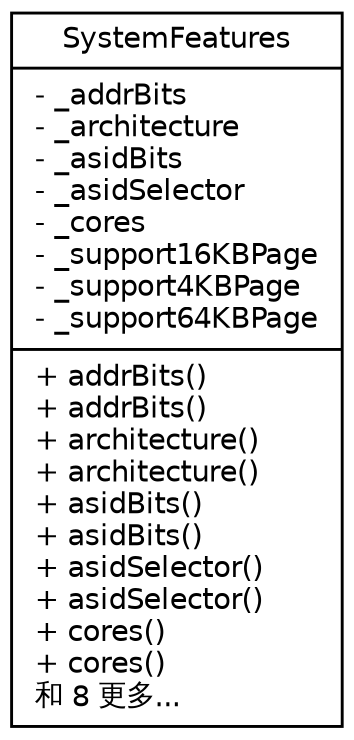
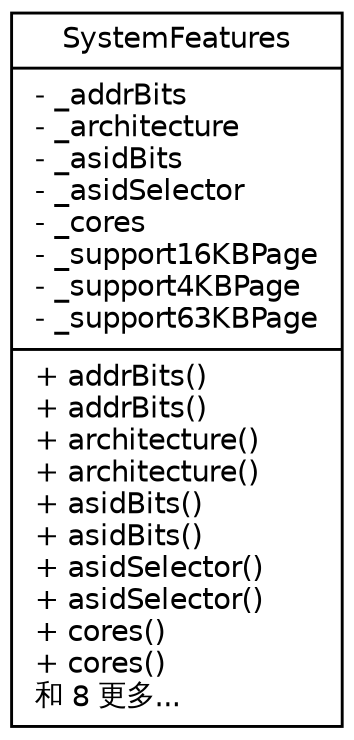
(177, 319) -> (177, 319)
